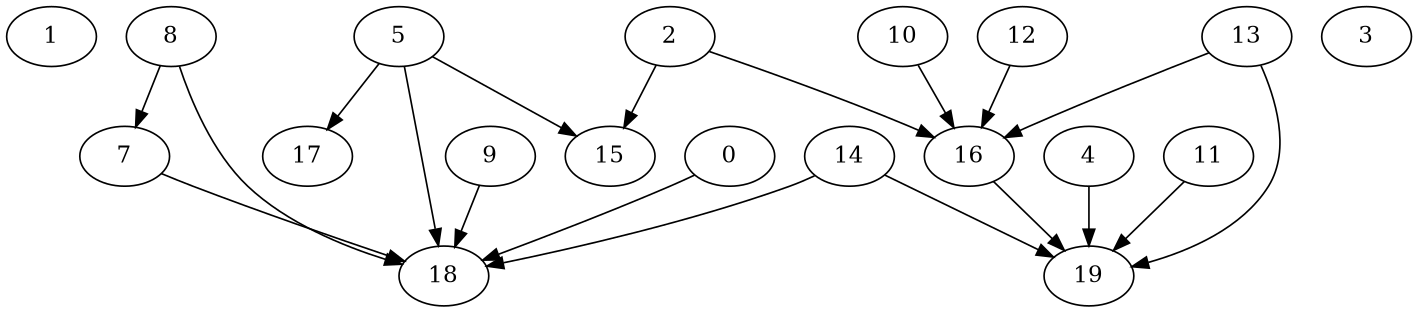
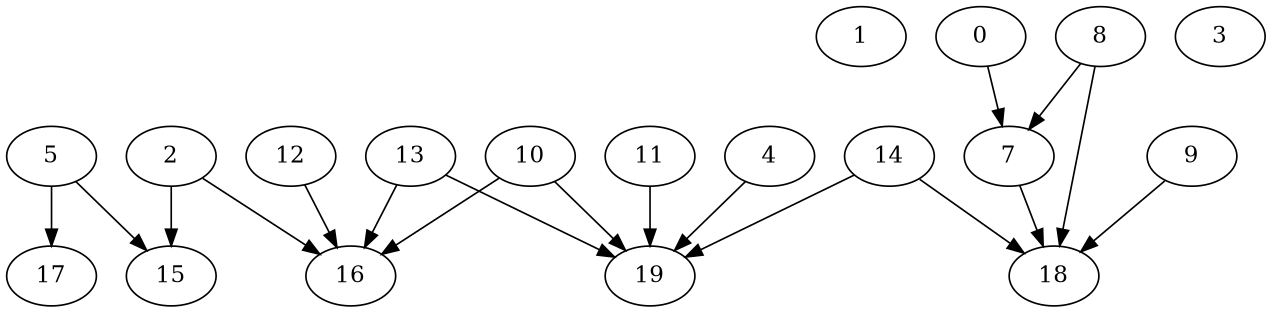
(420, 148) -> none
(1023, 210) -> (584, 210)
(597, 216) -> (993, 88)
